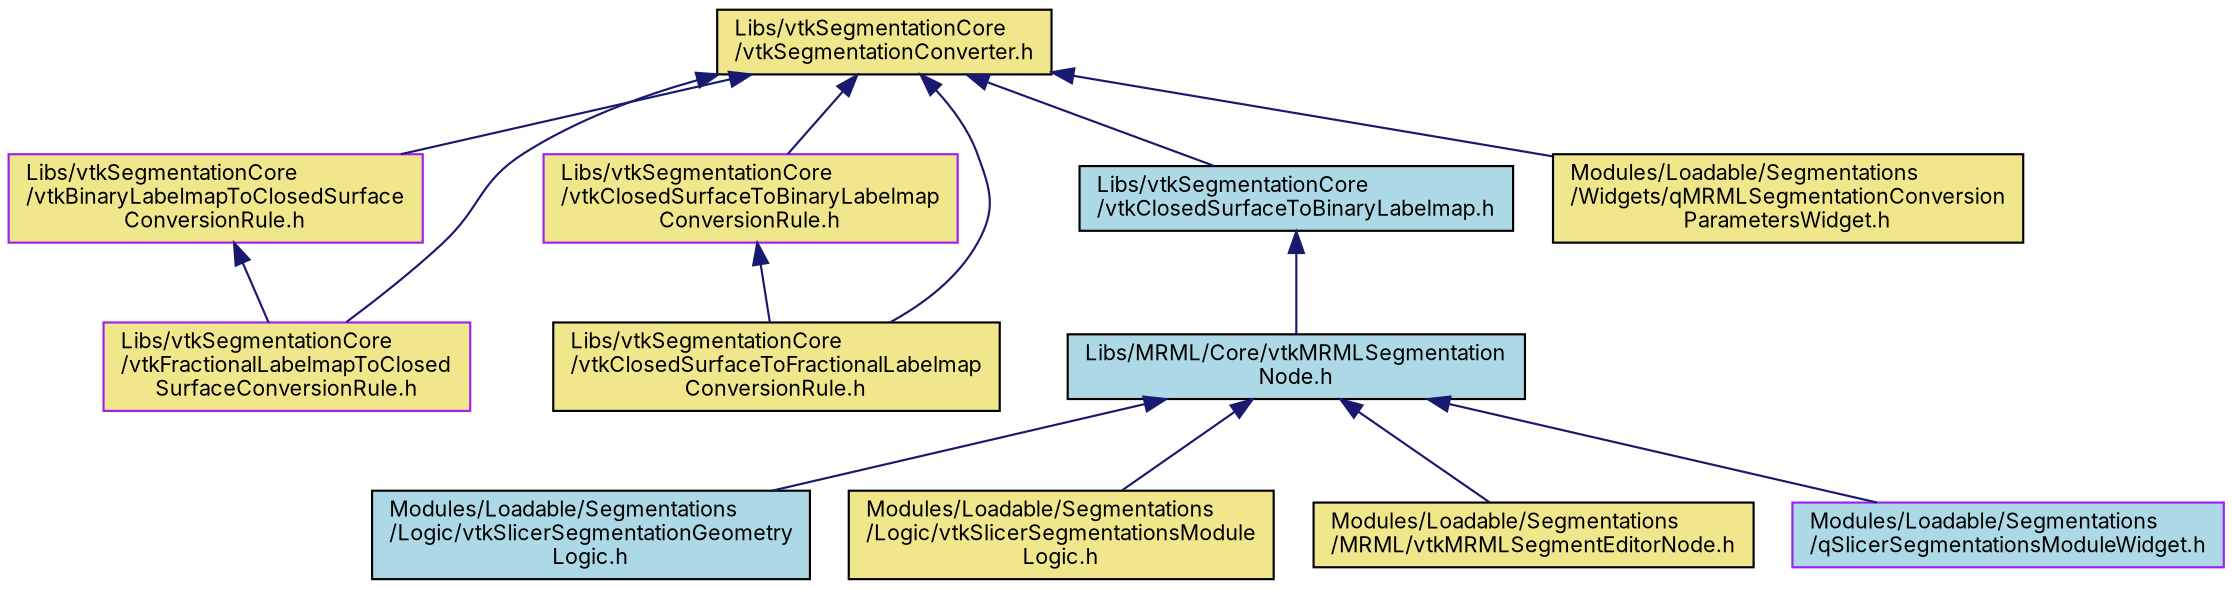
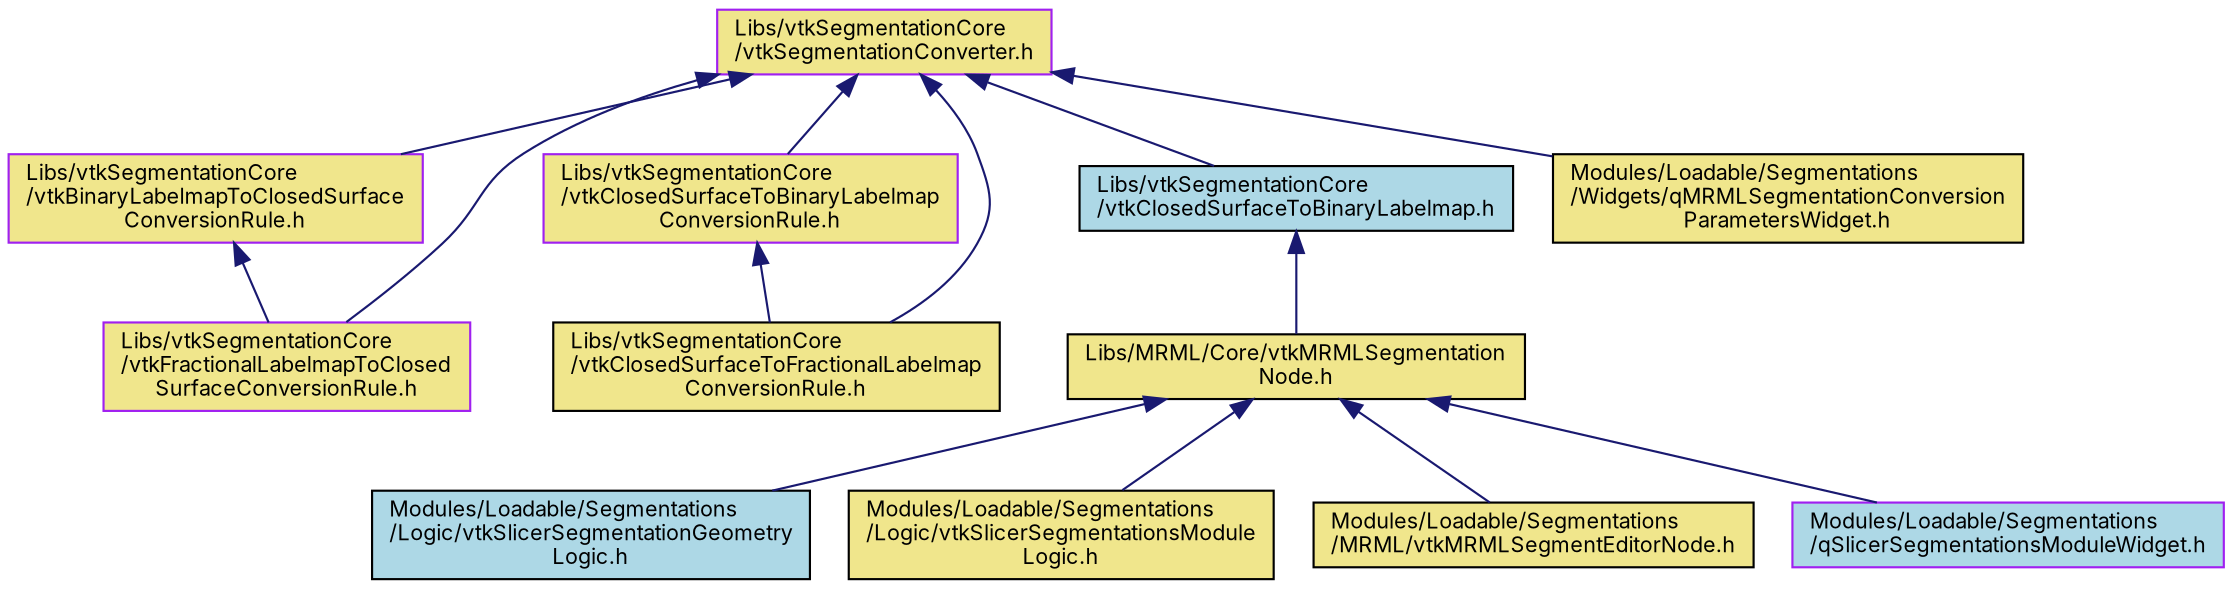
(884, 42) -> (884, 42)
(1296, 367) -> (1296, 367)
